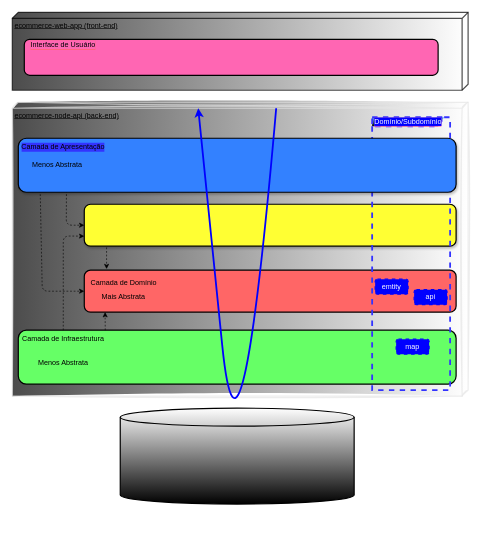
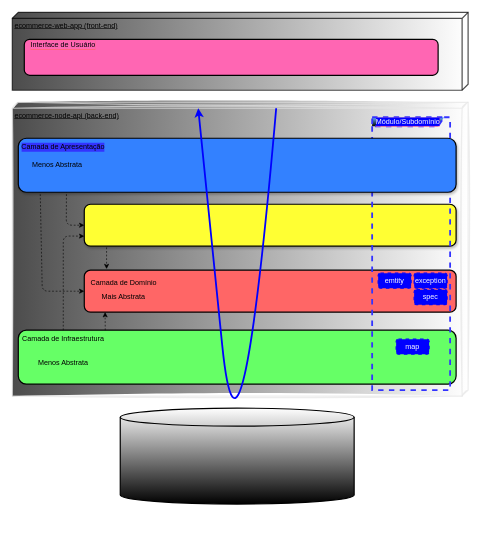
(408, 122) -> (408, 122)
none -> (431, 281)
(392, 287) -> (395, 281)
(431, 297) -> (431, 297)
